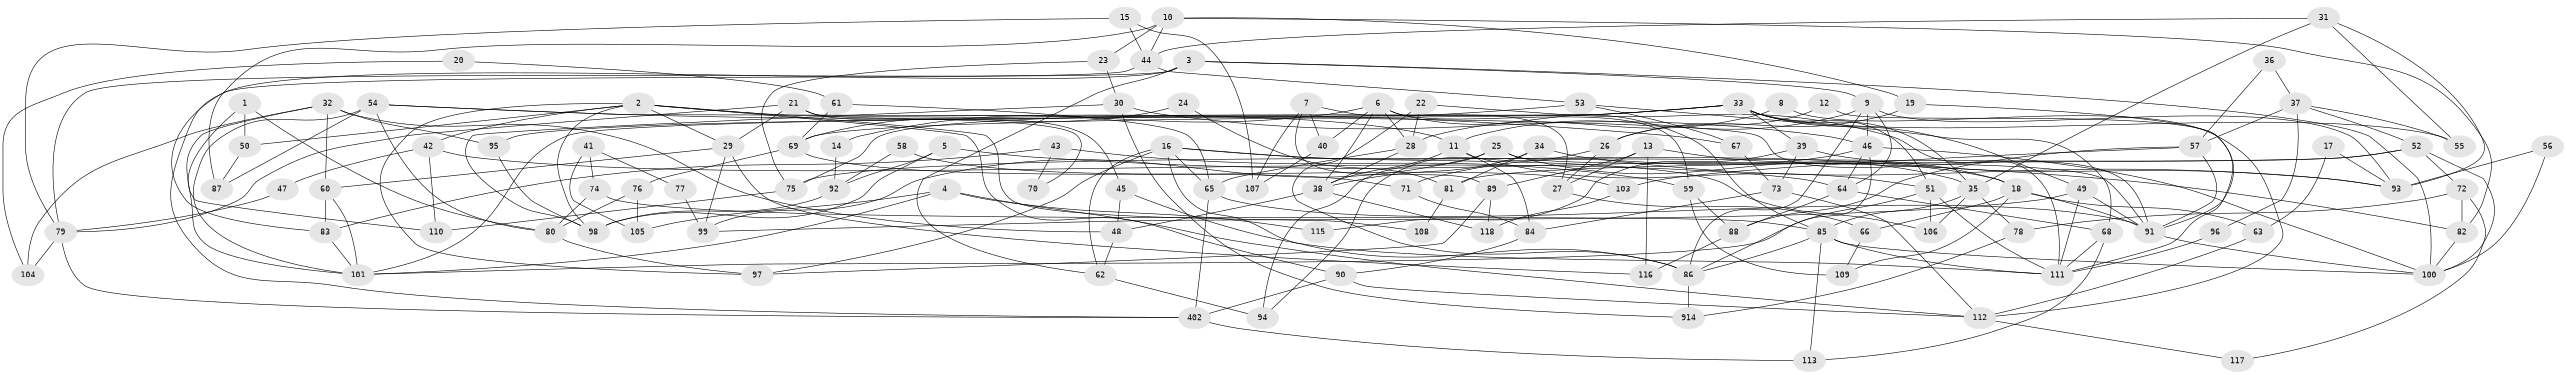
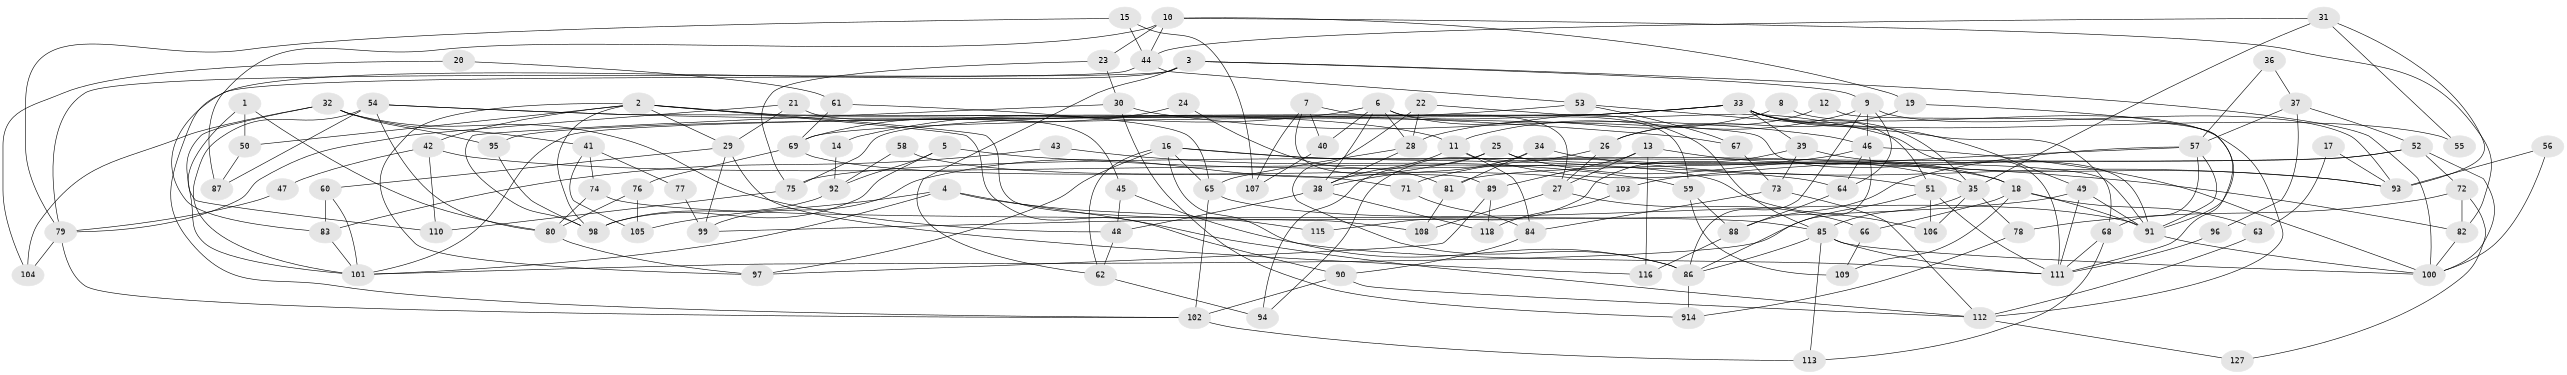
(2380, 120) -> none
(327, 146) -> (456, 130)
(1033, 189) -> none
none -> (1495, 209)
(1975, 211) -> (2186, 206)
(1195, 318) -> (1195, 318)
(2237, 361) -> (2237, 361)
